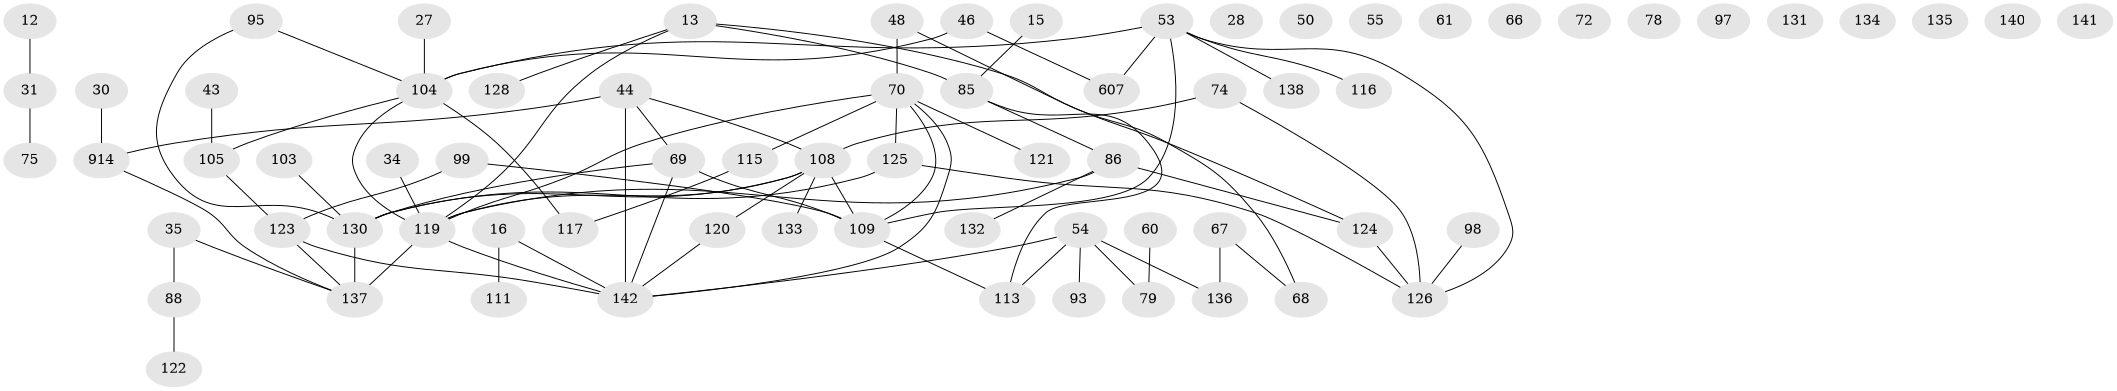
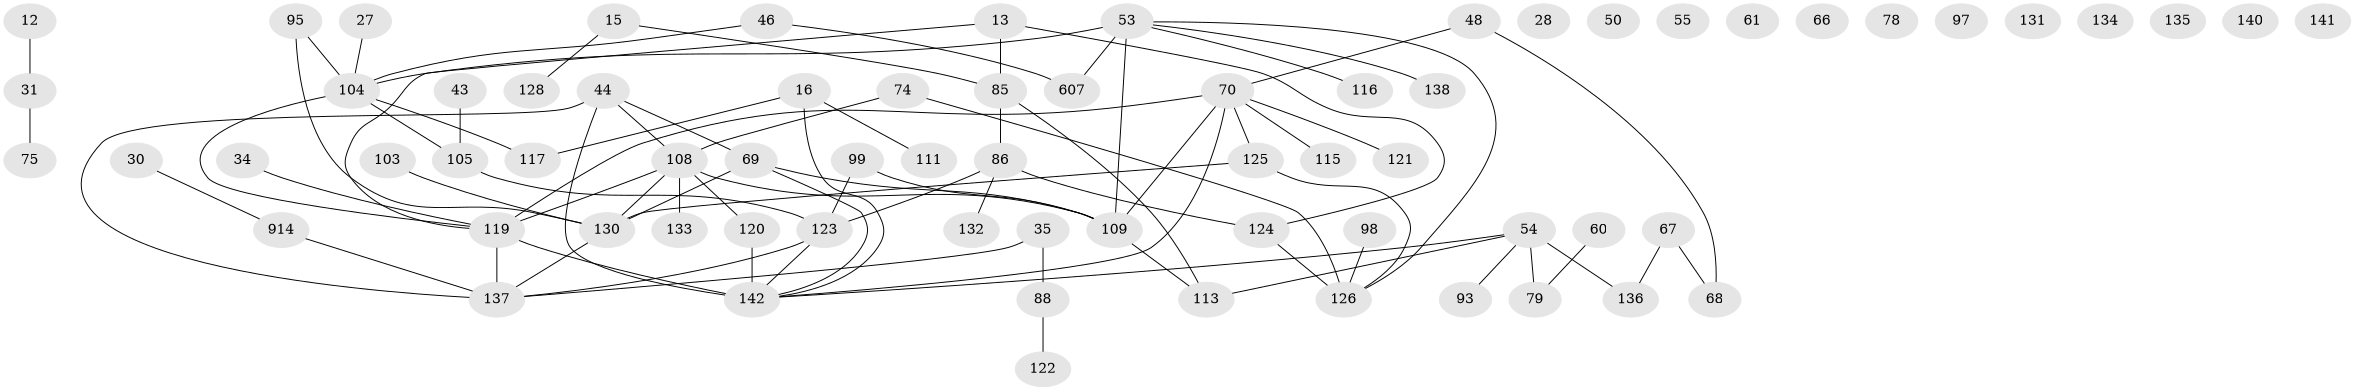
(1584, 21) -> none
(571, 62) -> (560, 66)
(364, 124) -> (111, 139)
(820, 200) -> (905, 201)
(645, 204) -> (663, 127)
